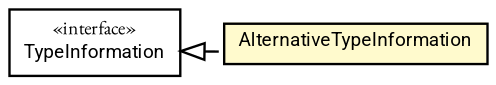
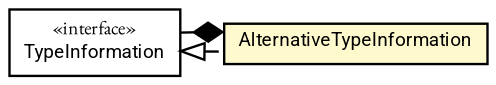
none -> (187, 32)
